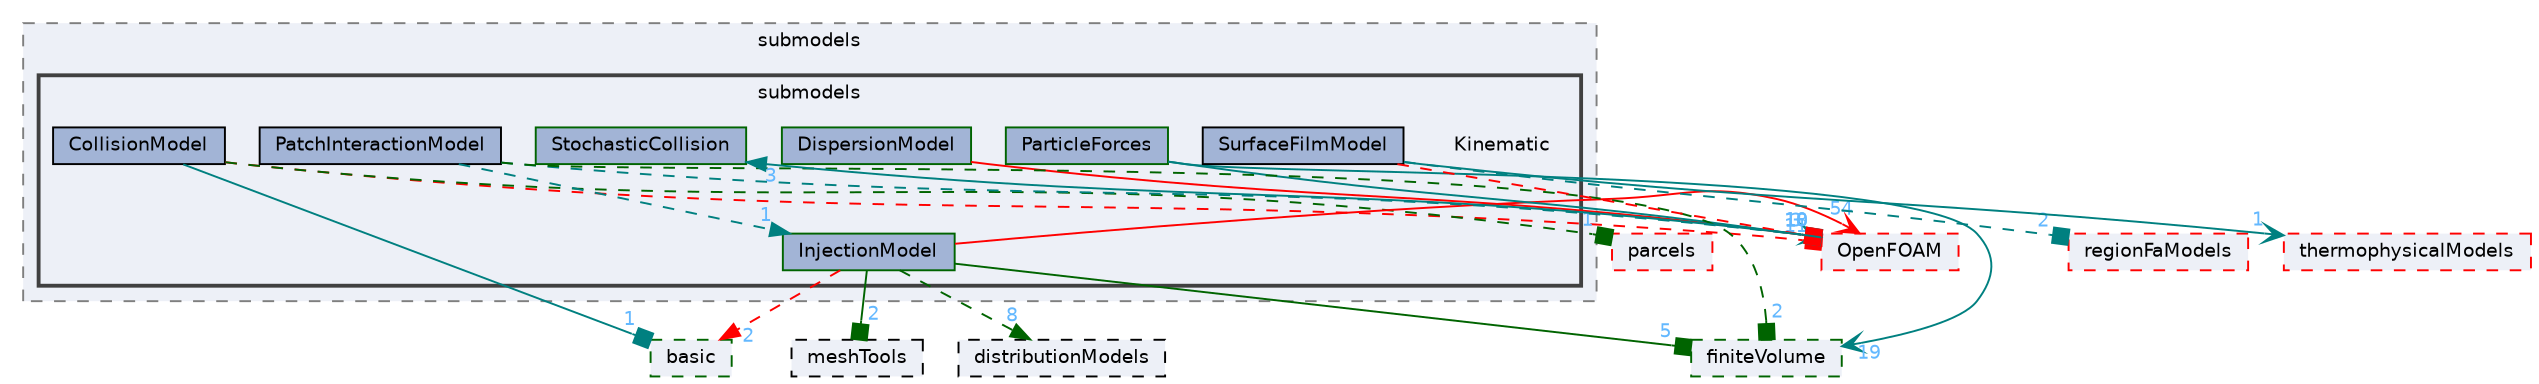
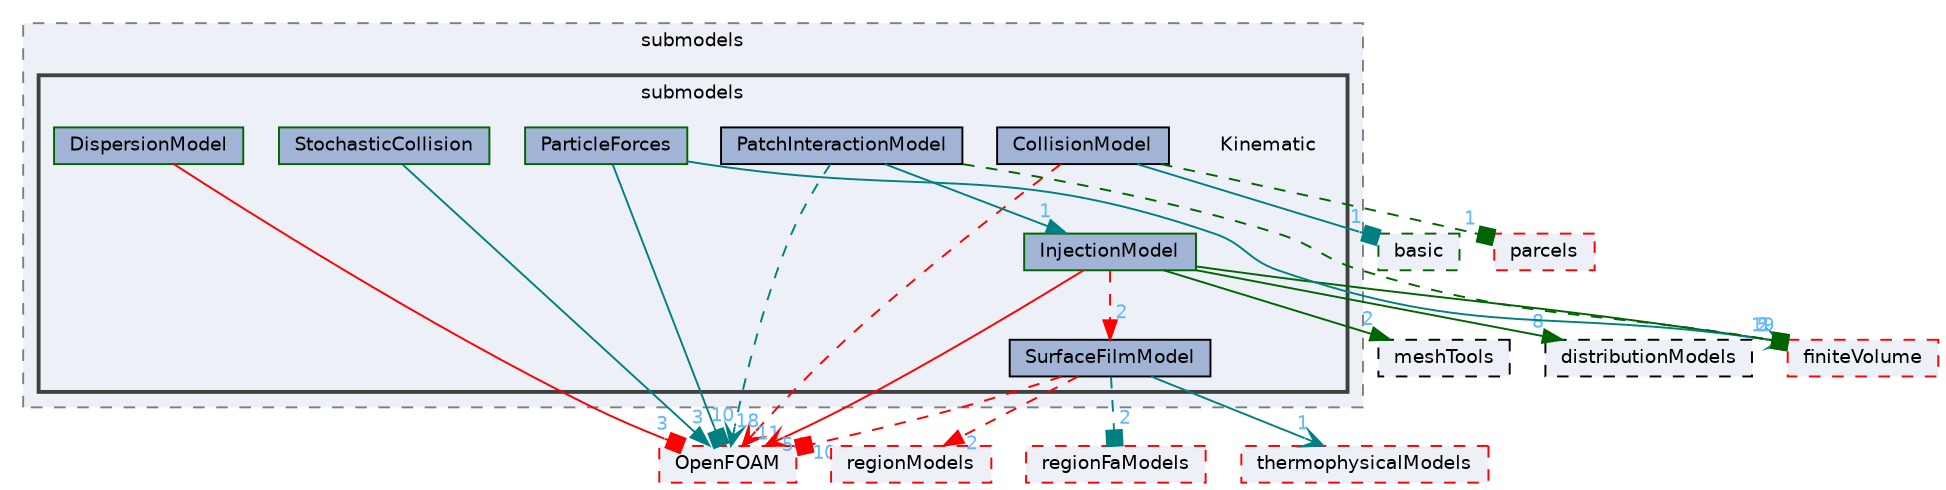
(1294, 196) -> (549, 298)
(1014, 206) -> (902, 290)
(677, 210) -> (971, 197)
(864, 295) -> (1268, 302)
(765, 313) -> (1110, 295)
(982, 314) -> (1369, 303)
(1766, 358) -> (1863, 358)
none -> (911, 464)
